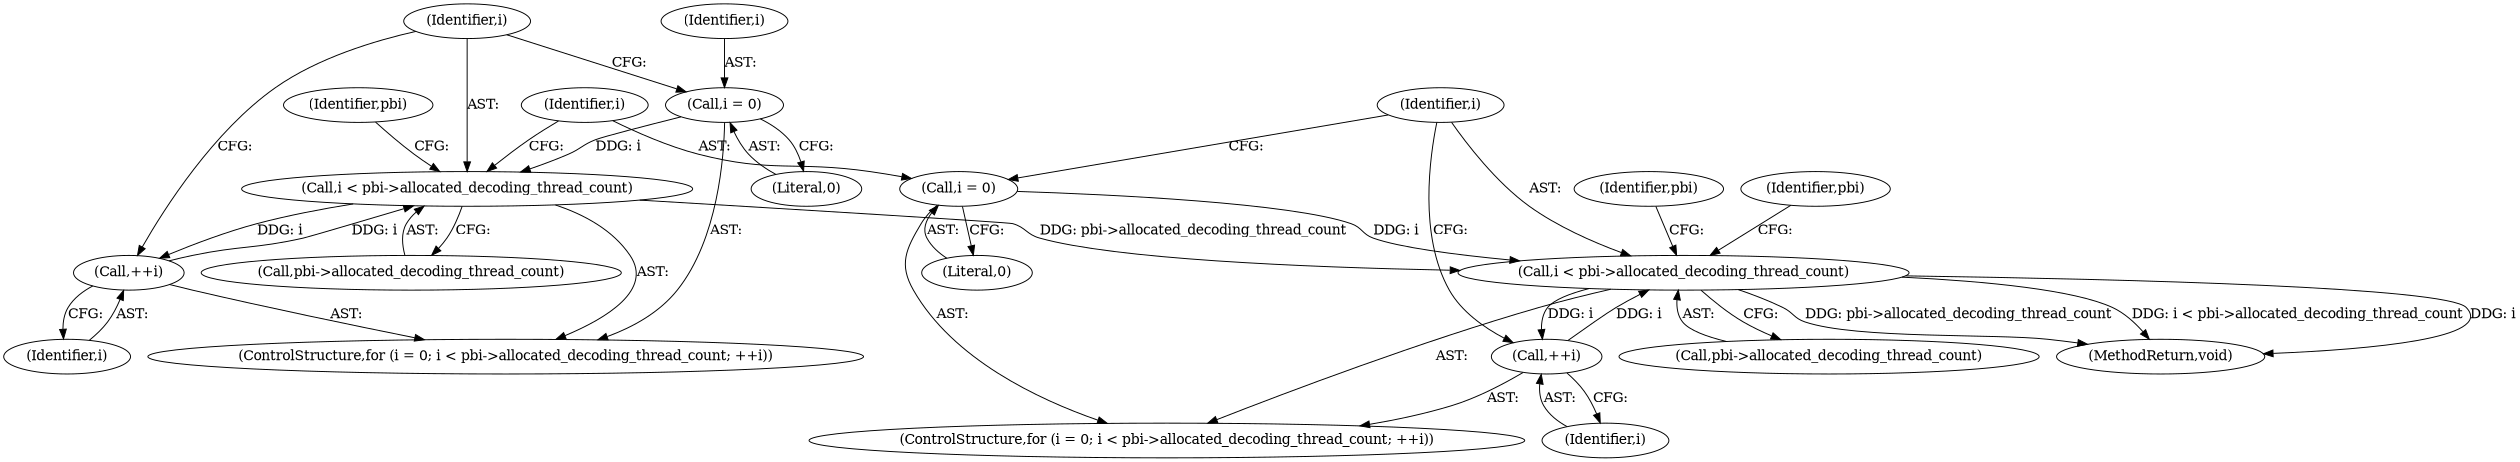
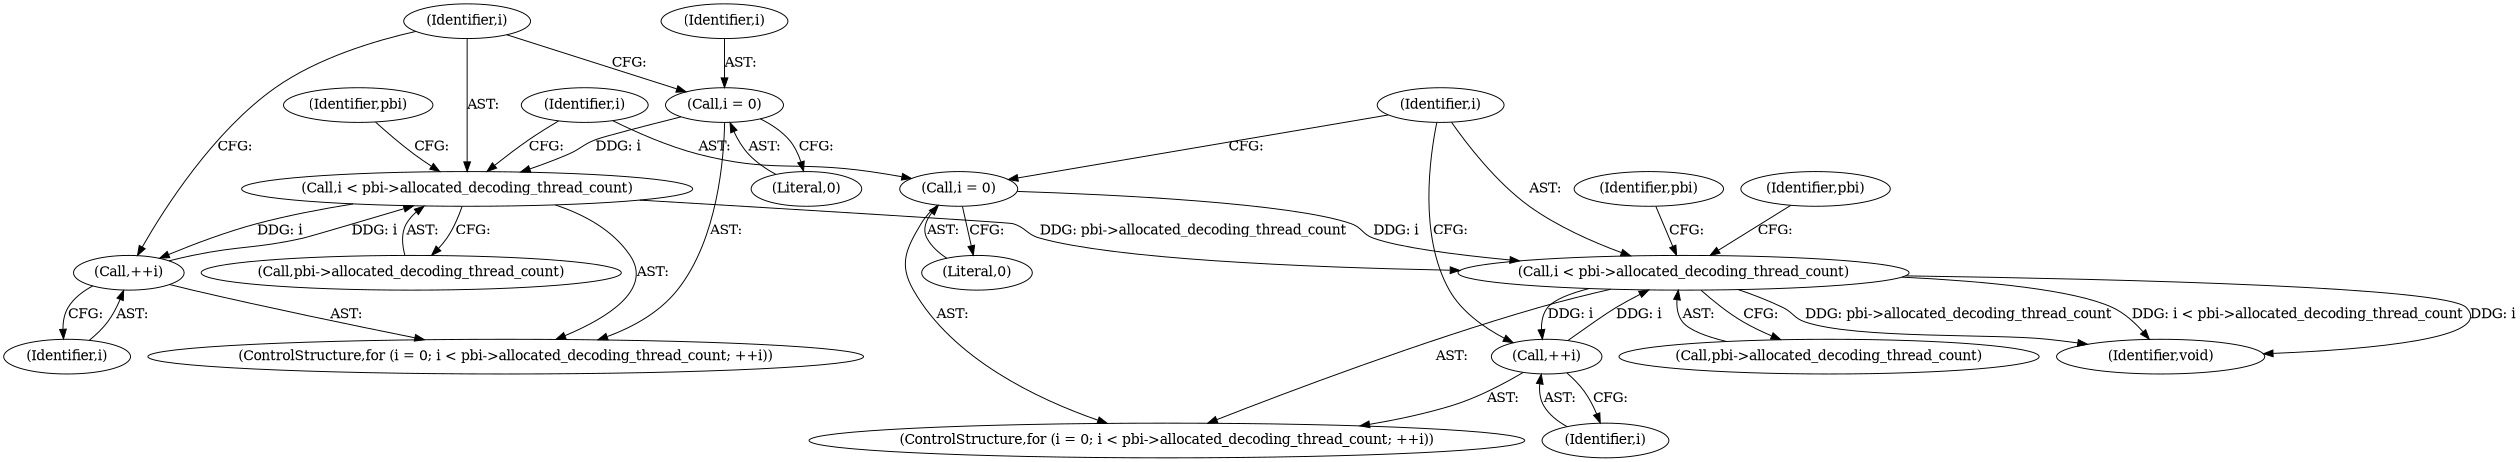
(2161, 357) -> (2161, 357)
